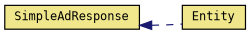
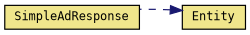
(167, 25) -> (155, 9)
